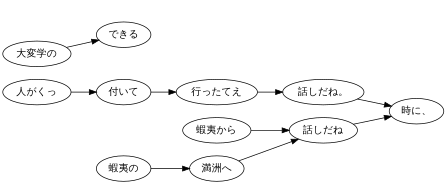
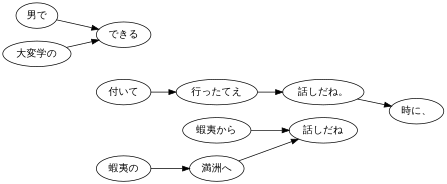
none -> (37, 16)
(37, 92) -> none
(369, 121) -> none
